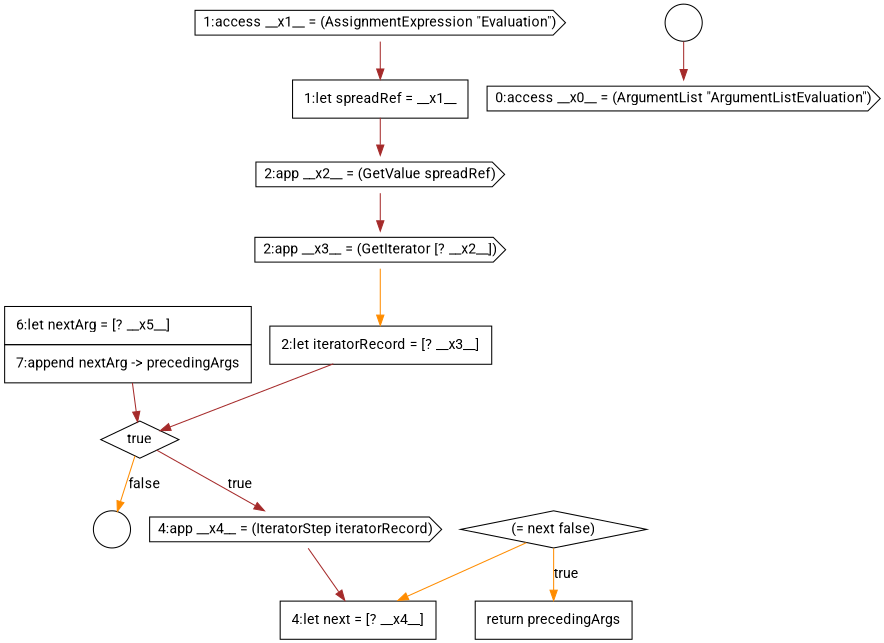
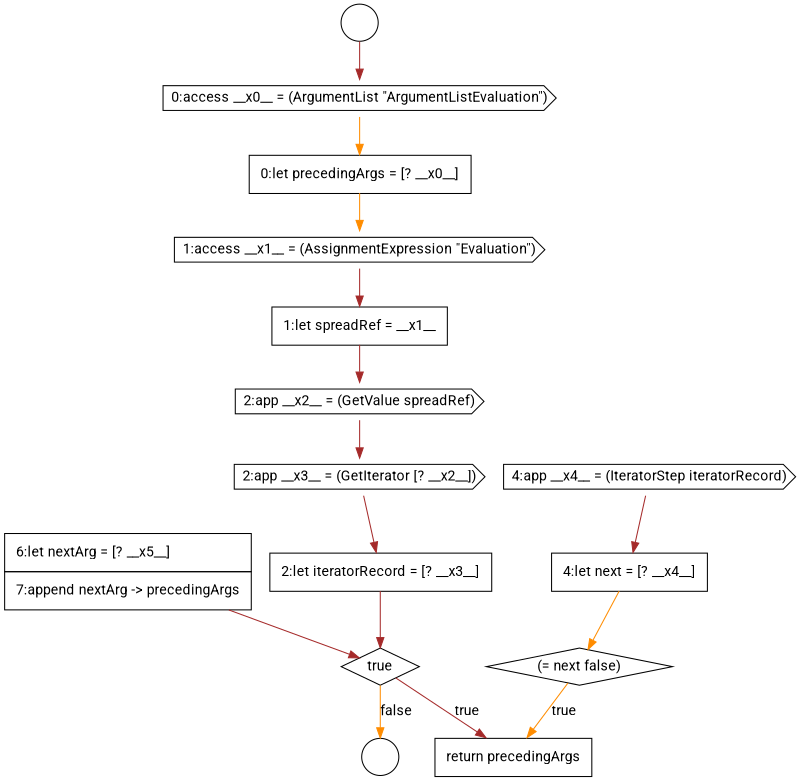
none -> (360, 174)
(380, 292) -> (369, 519)
(206, 478) -> (437, 705)
(467, 569) -> (606, 616)
